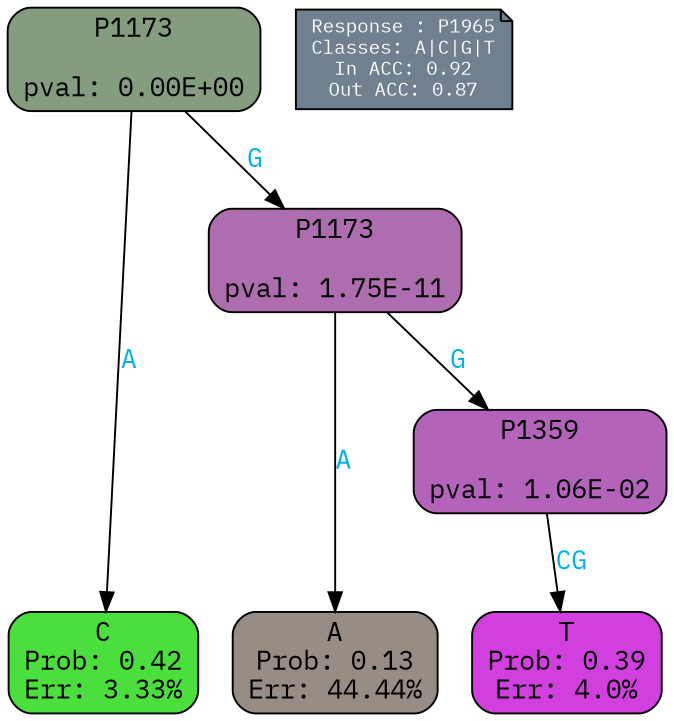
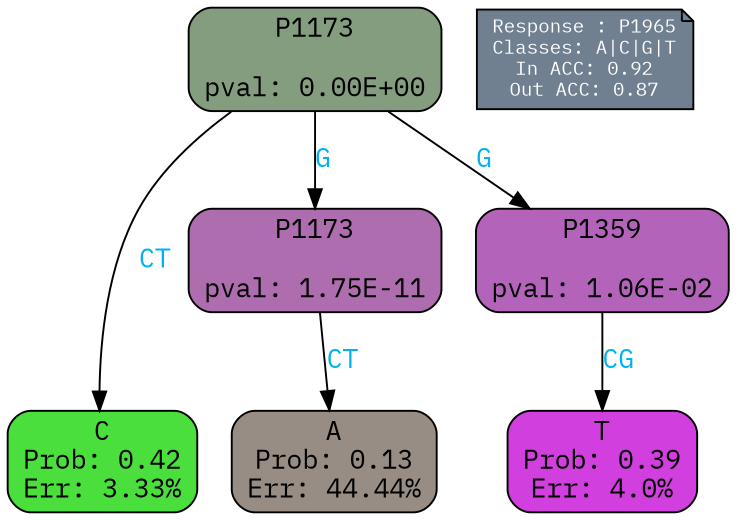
(431, 354) -> (451, 155)
(129, 361) -> (155, 260)
(344, 462) -> (343, 361)
